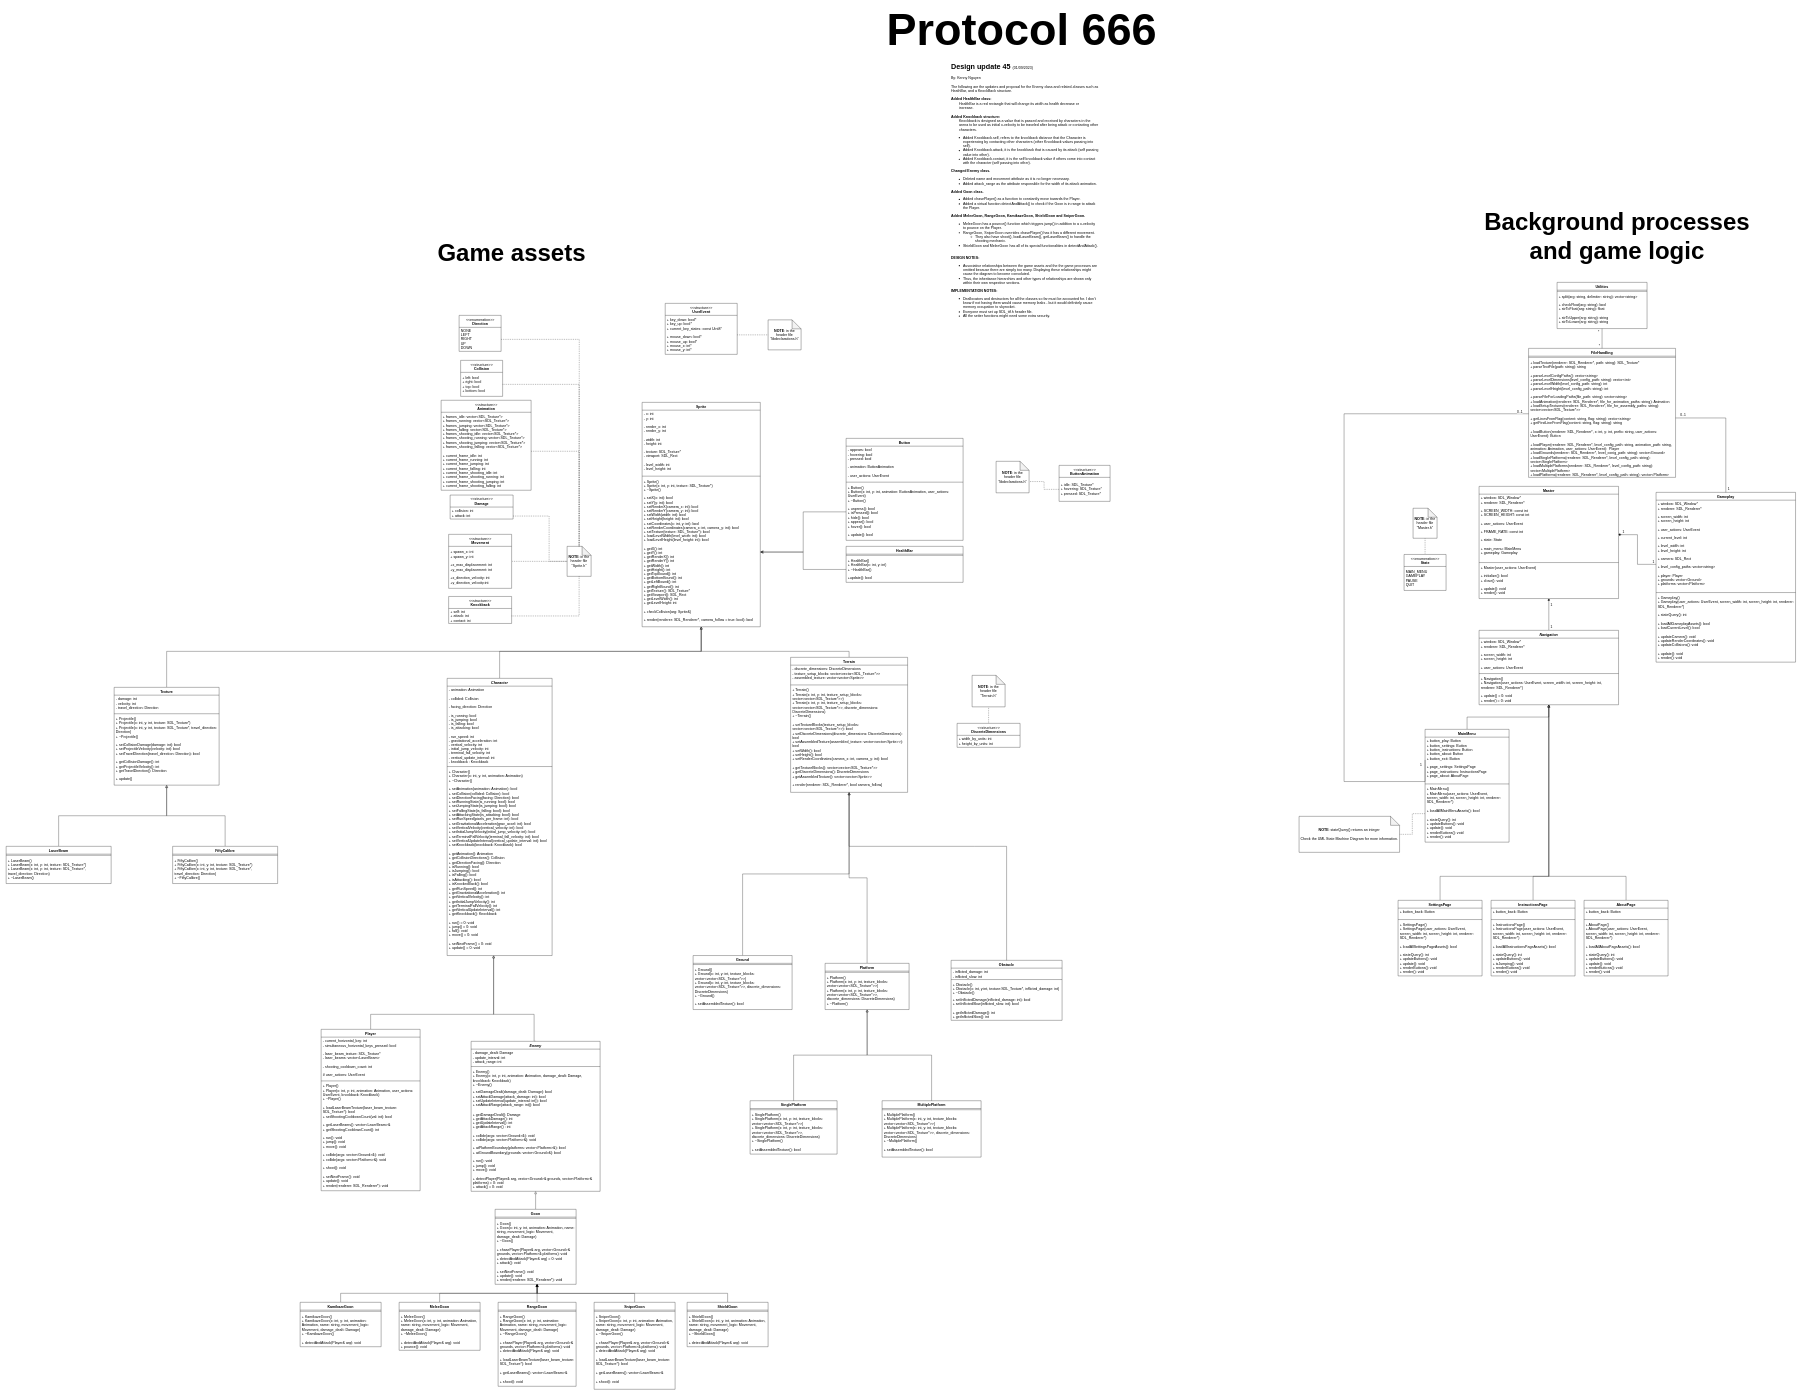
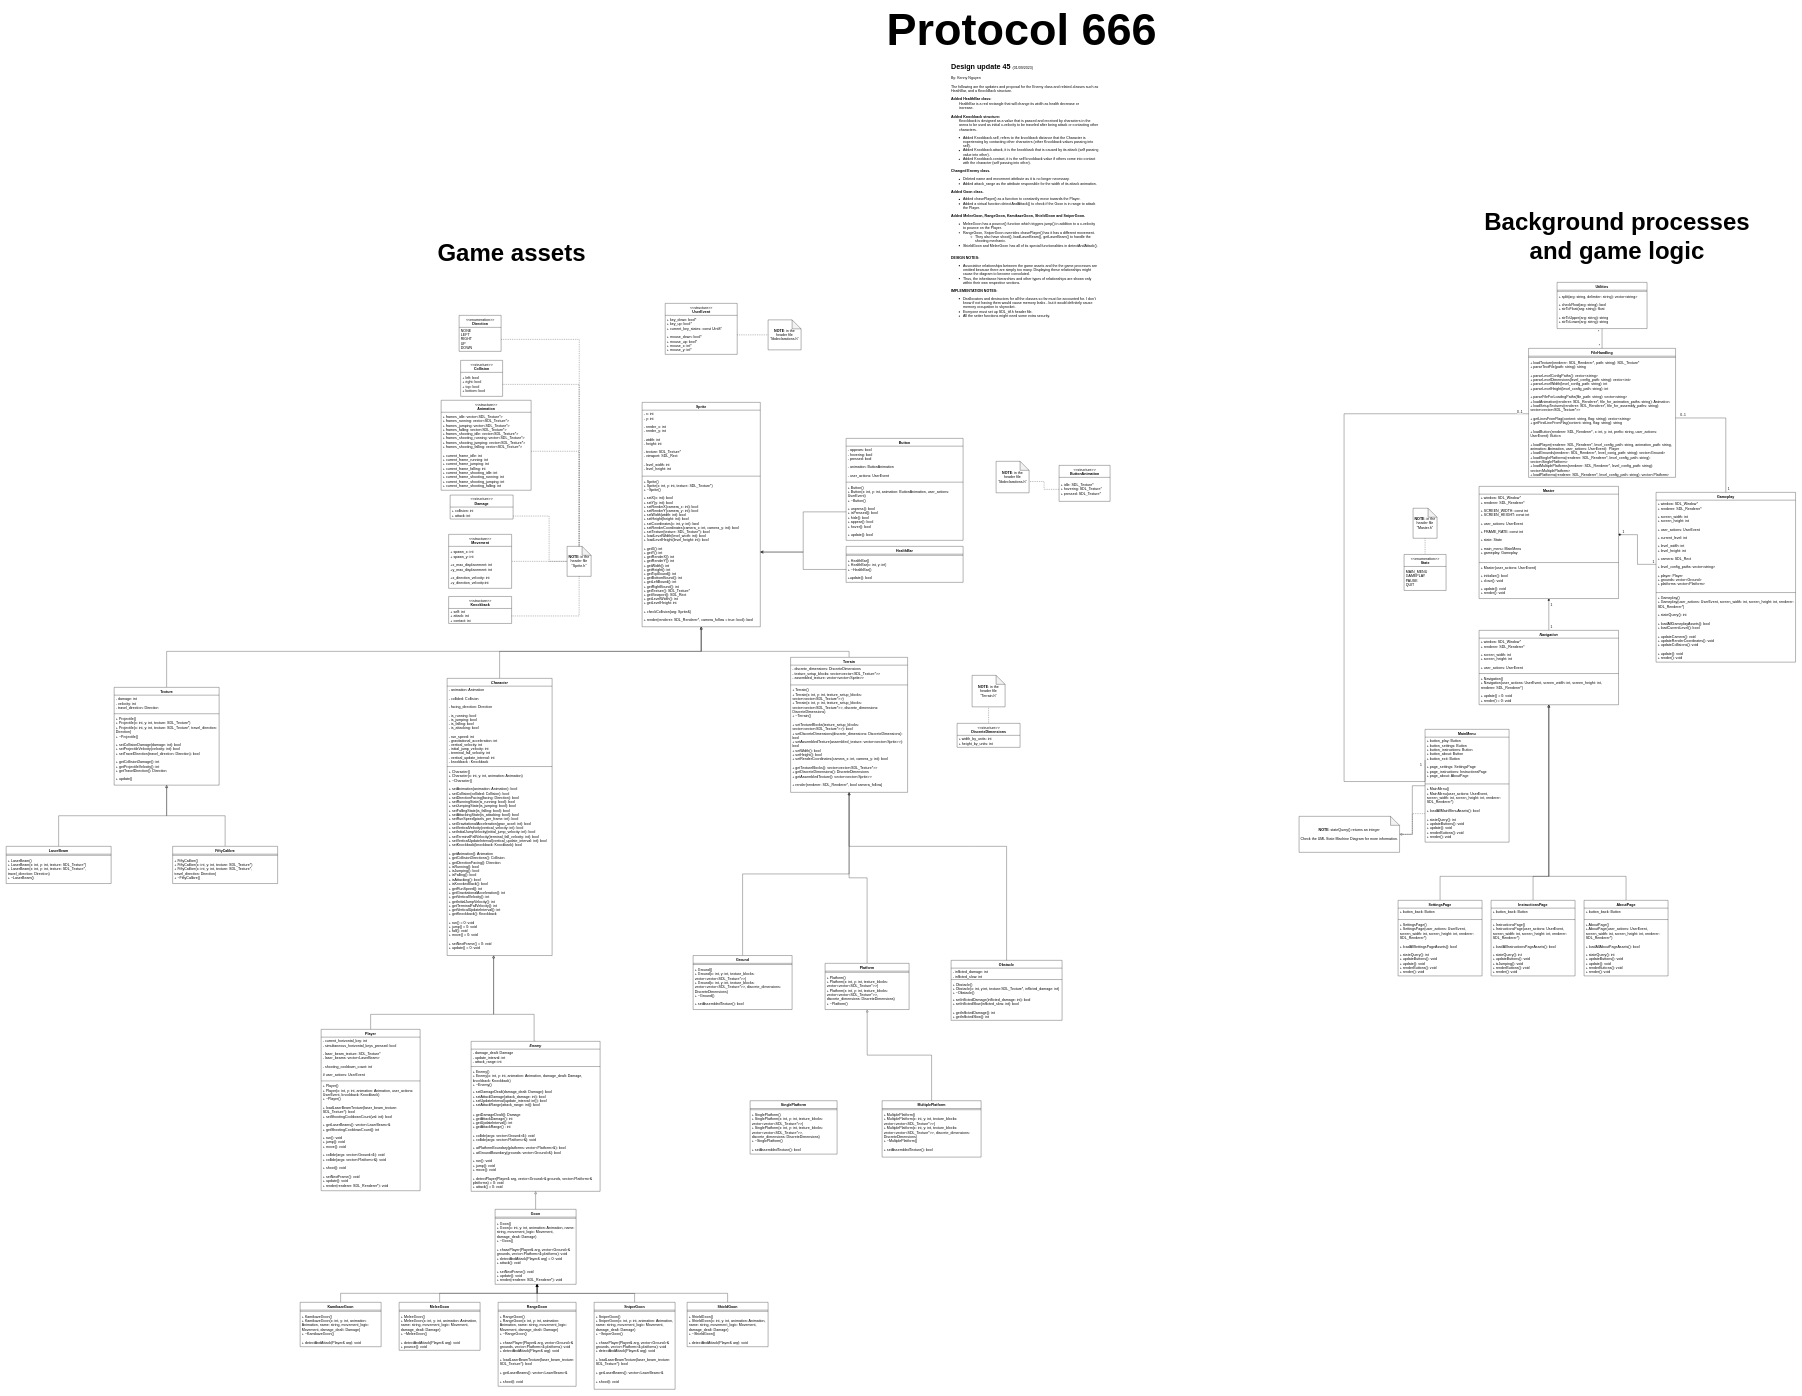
(1500, 717) -> (1412, 793)
(807, 1055) -> none
